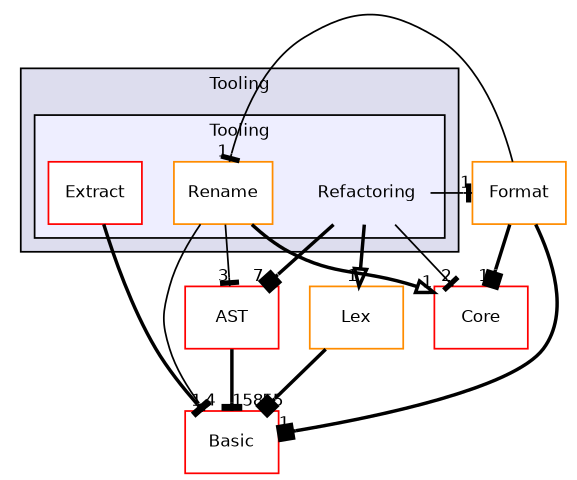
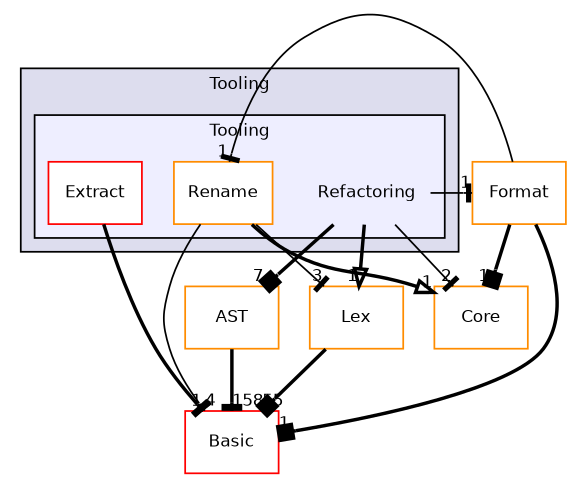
(228, 263) -> (287, 252)
(232, 318) -> (232, 318)
(481, 318) -> (481, 318)
